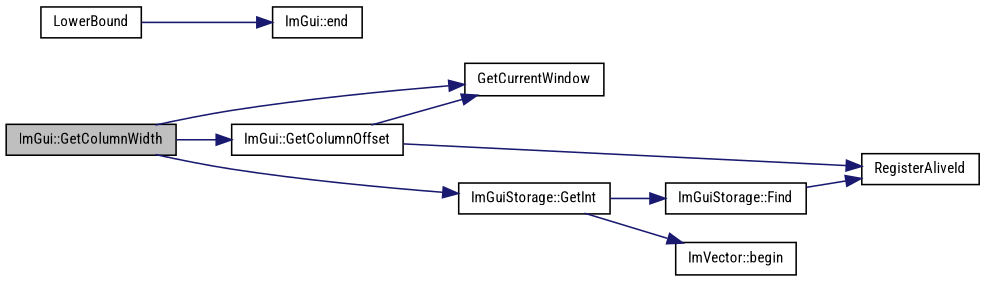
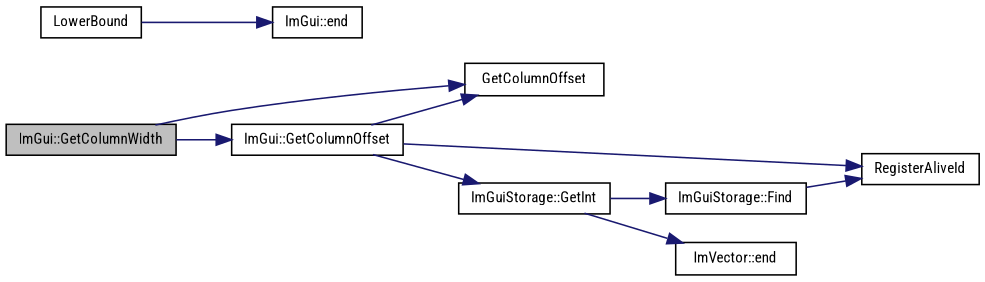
(534, 80) -> (534, 80)
(298, 178) -> (418, 167)
(736, 259) -> (736, 259)
